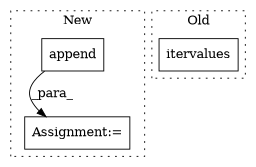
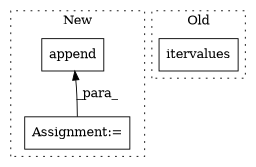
(30, 90) -> (77, 98)
